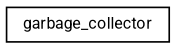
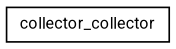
(88, 25) -> (88, 25)
